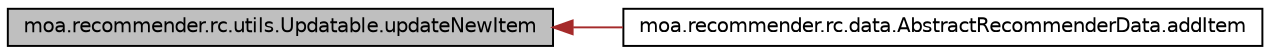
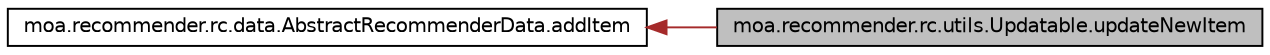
(598, 27) -> (692, 27)
